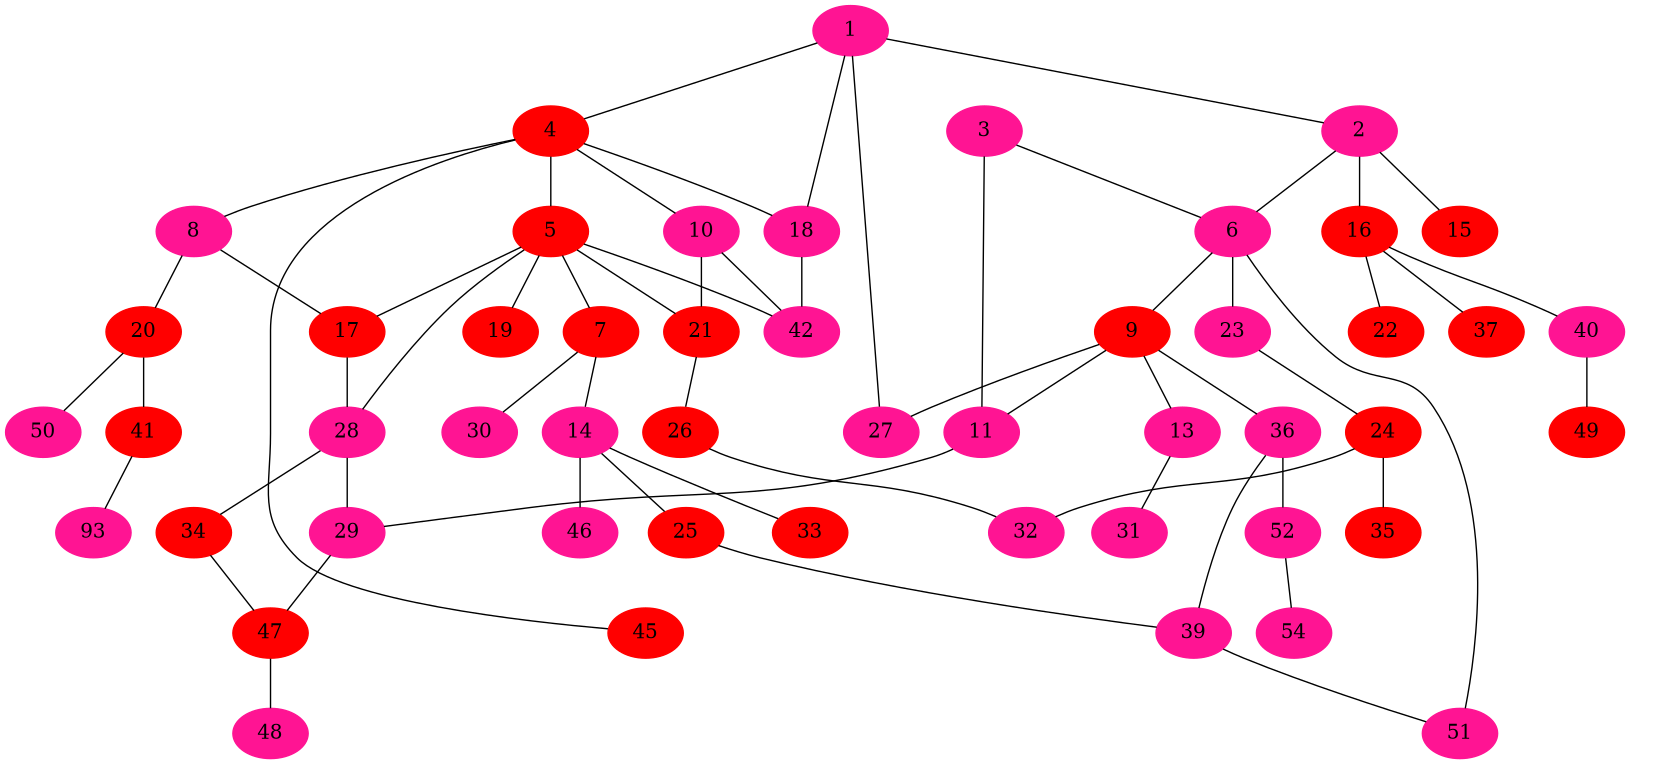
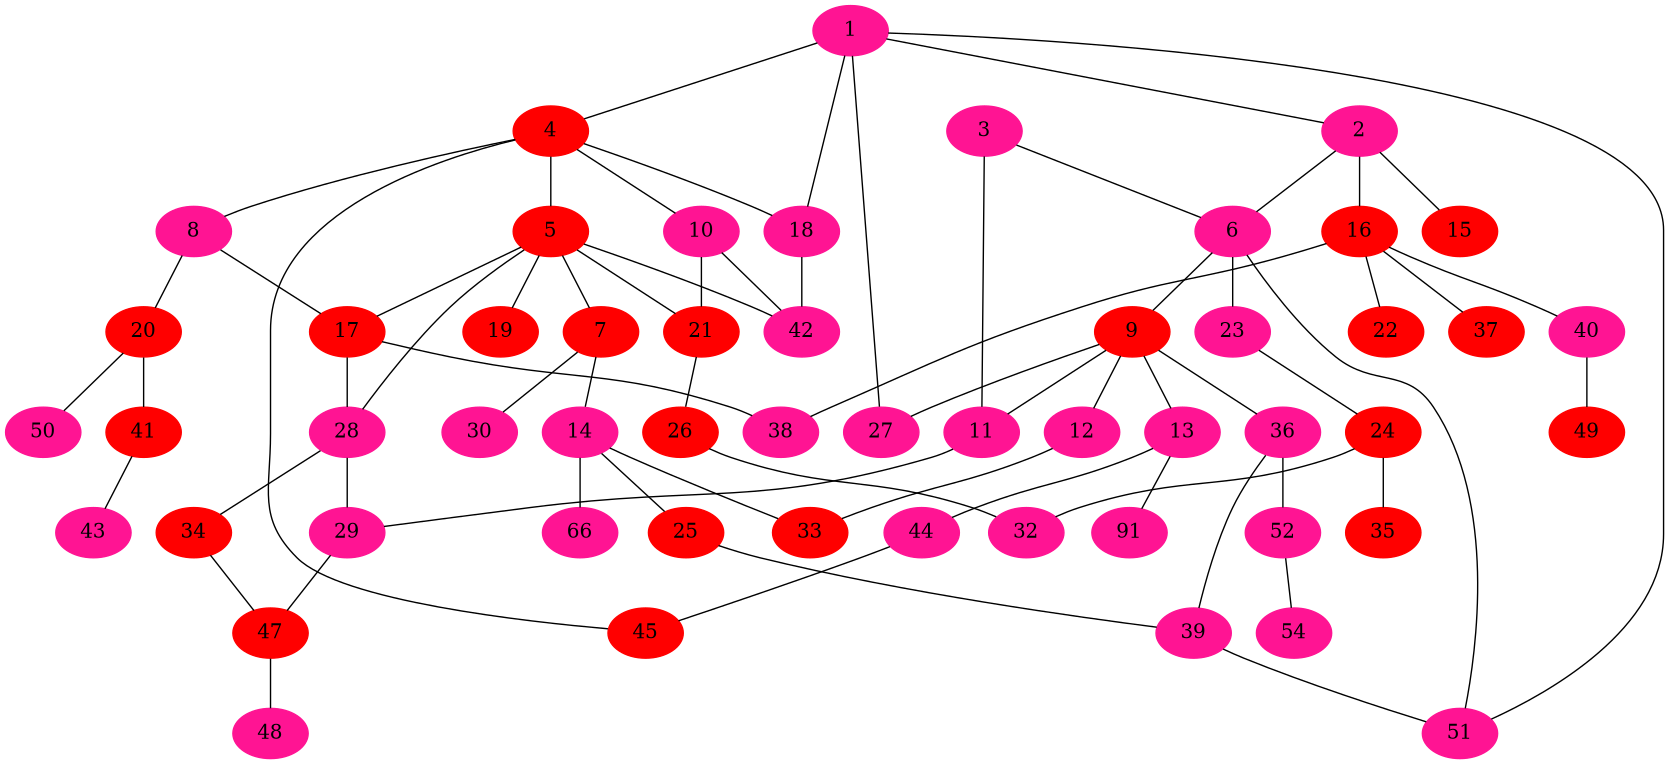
none -> (1577, 139)
none -> (781, 432)
none -> (1082, 432)
(93, 533) -> (93, 533)
(580, 533) -> (580, 533)
none -> (922, 533)
(1130, 533) -> (1130, 533)
